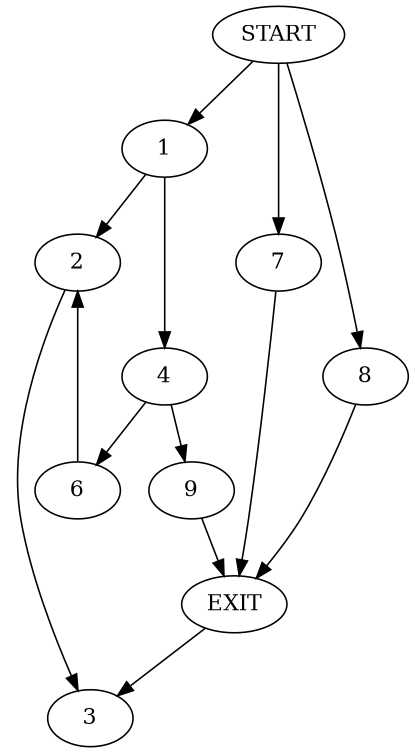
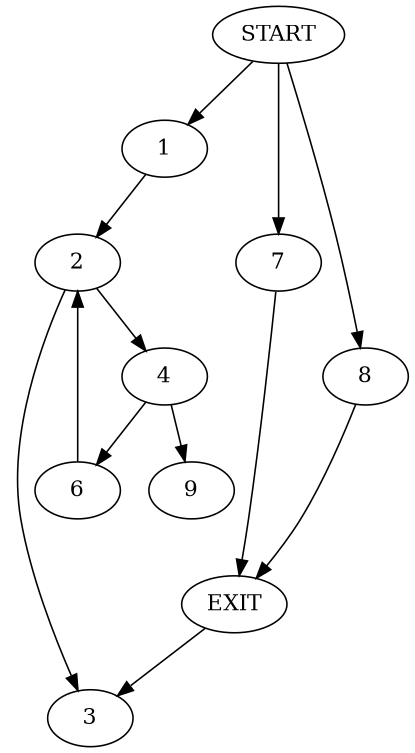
(165, 254) -> (116, 313)
(210, 540) -> none
